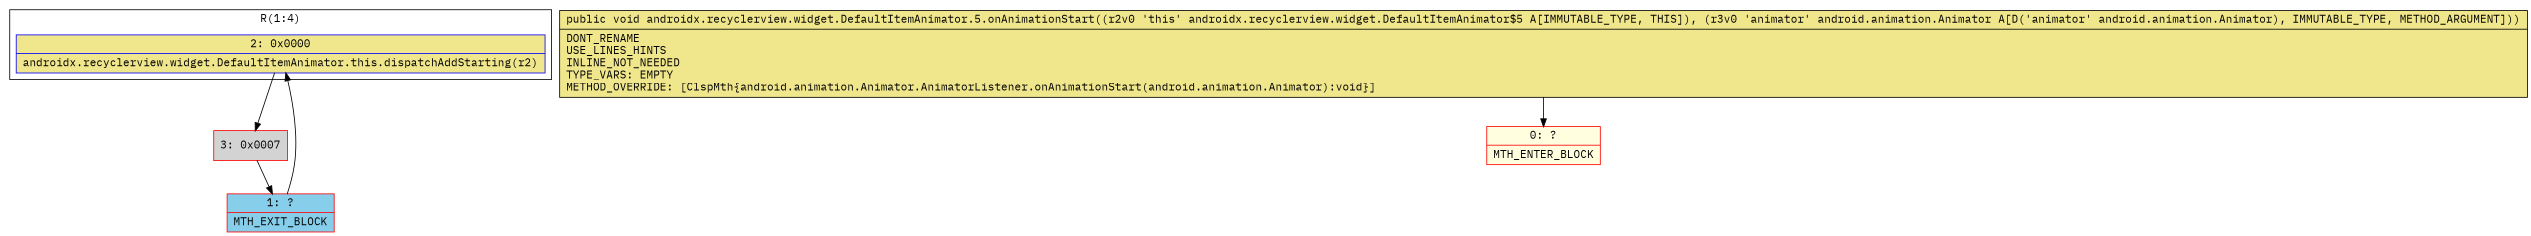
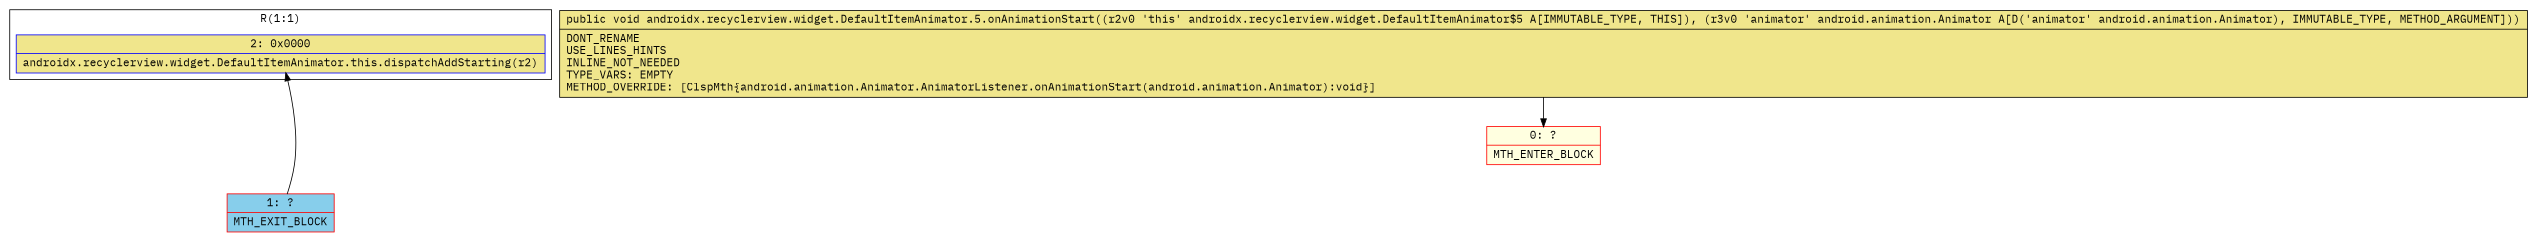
(281, 19) -> (281, 19)
(251, 146) -> none
